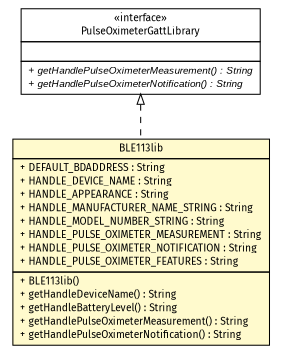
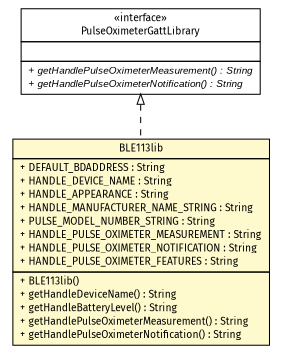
(123, 222) -> (118, 222)
